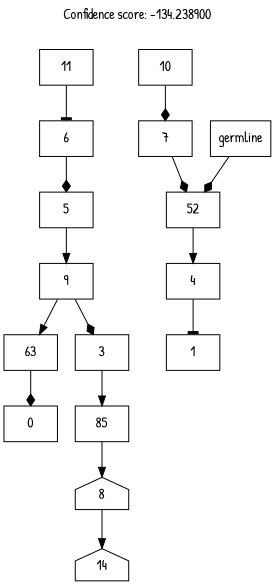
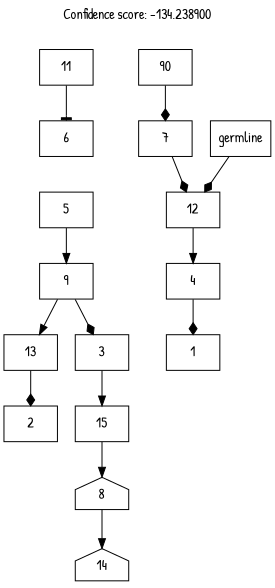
(165, 67) -> (165, 67)
(66, 168) -> none
(193, 210) -> (193, 210)
(193, 315) -> (193, 315)
(31, 353) -> (31, 353)
(31, 424) -> (31, 424)
(102, 424) -> (102, 424)
